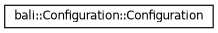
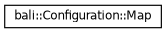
(109, 16) -> (83, 16)
